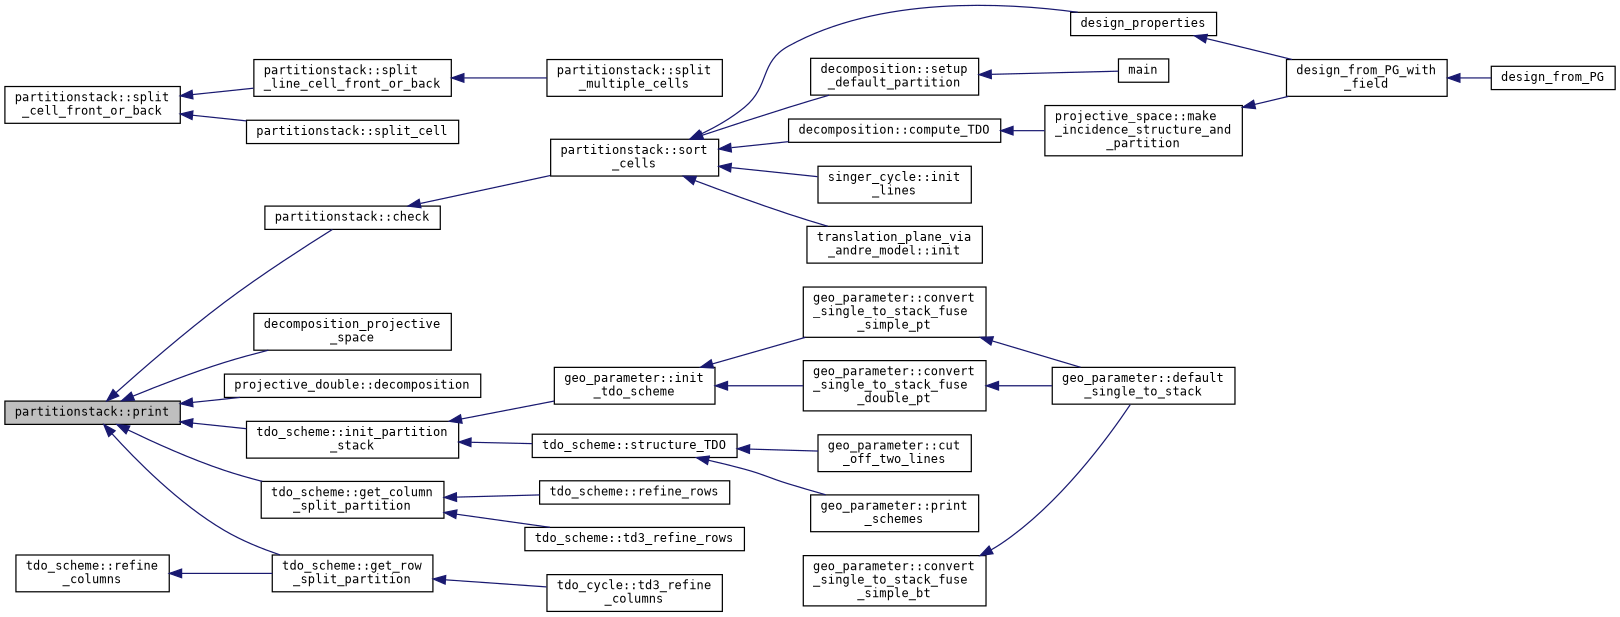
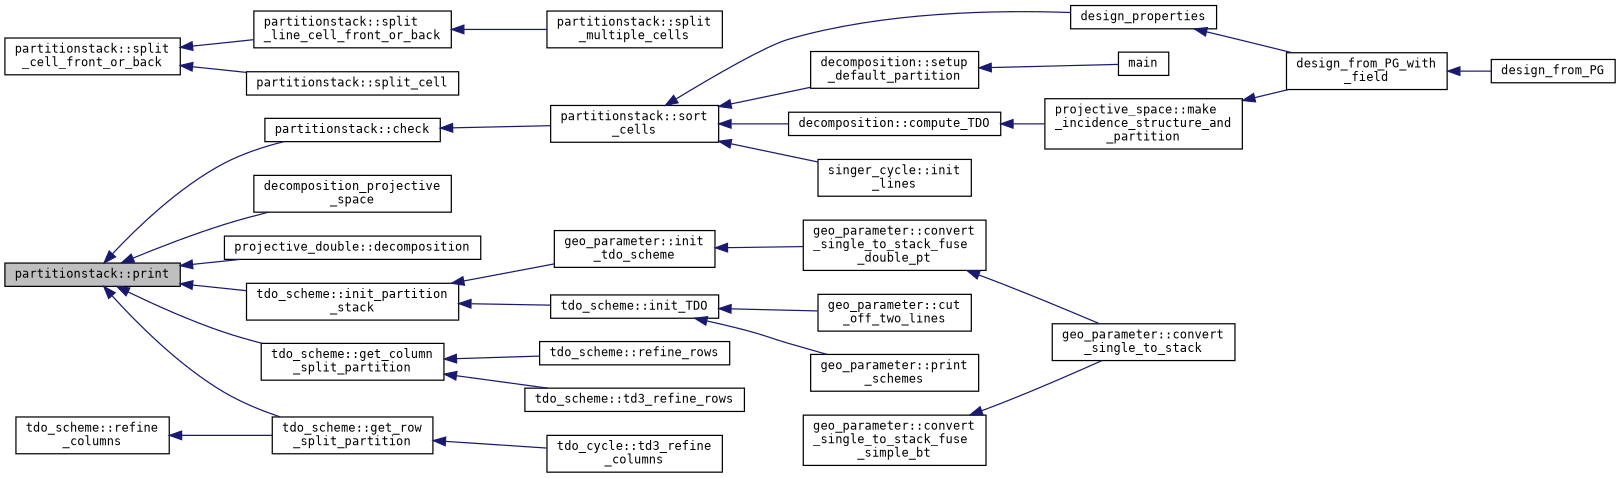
(895, 245) -> none
(895, 312) -> none
(1144, 386) -> (1144, 342)
(635, 446) -> (635, 307)
